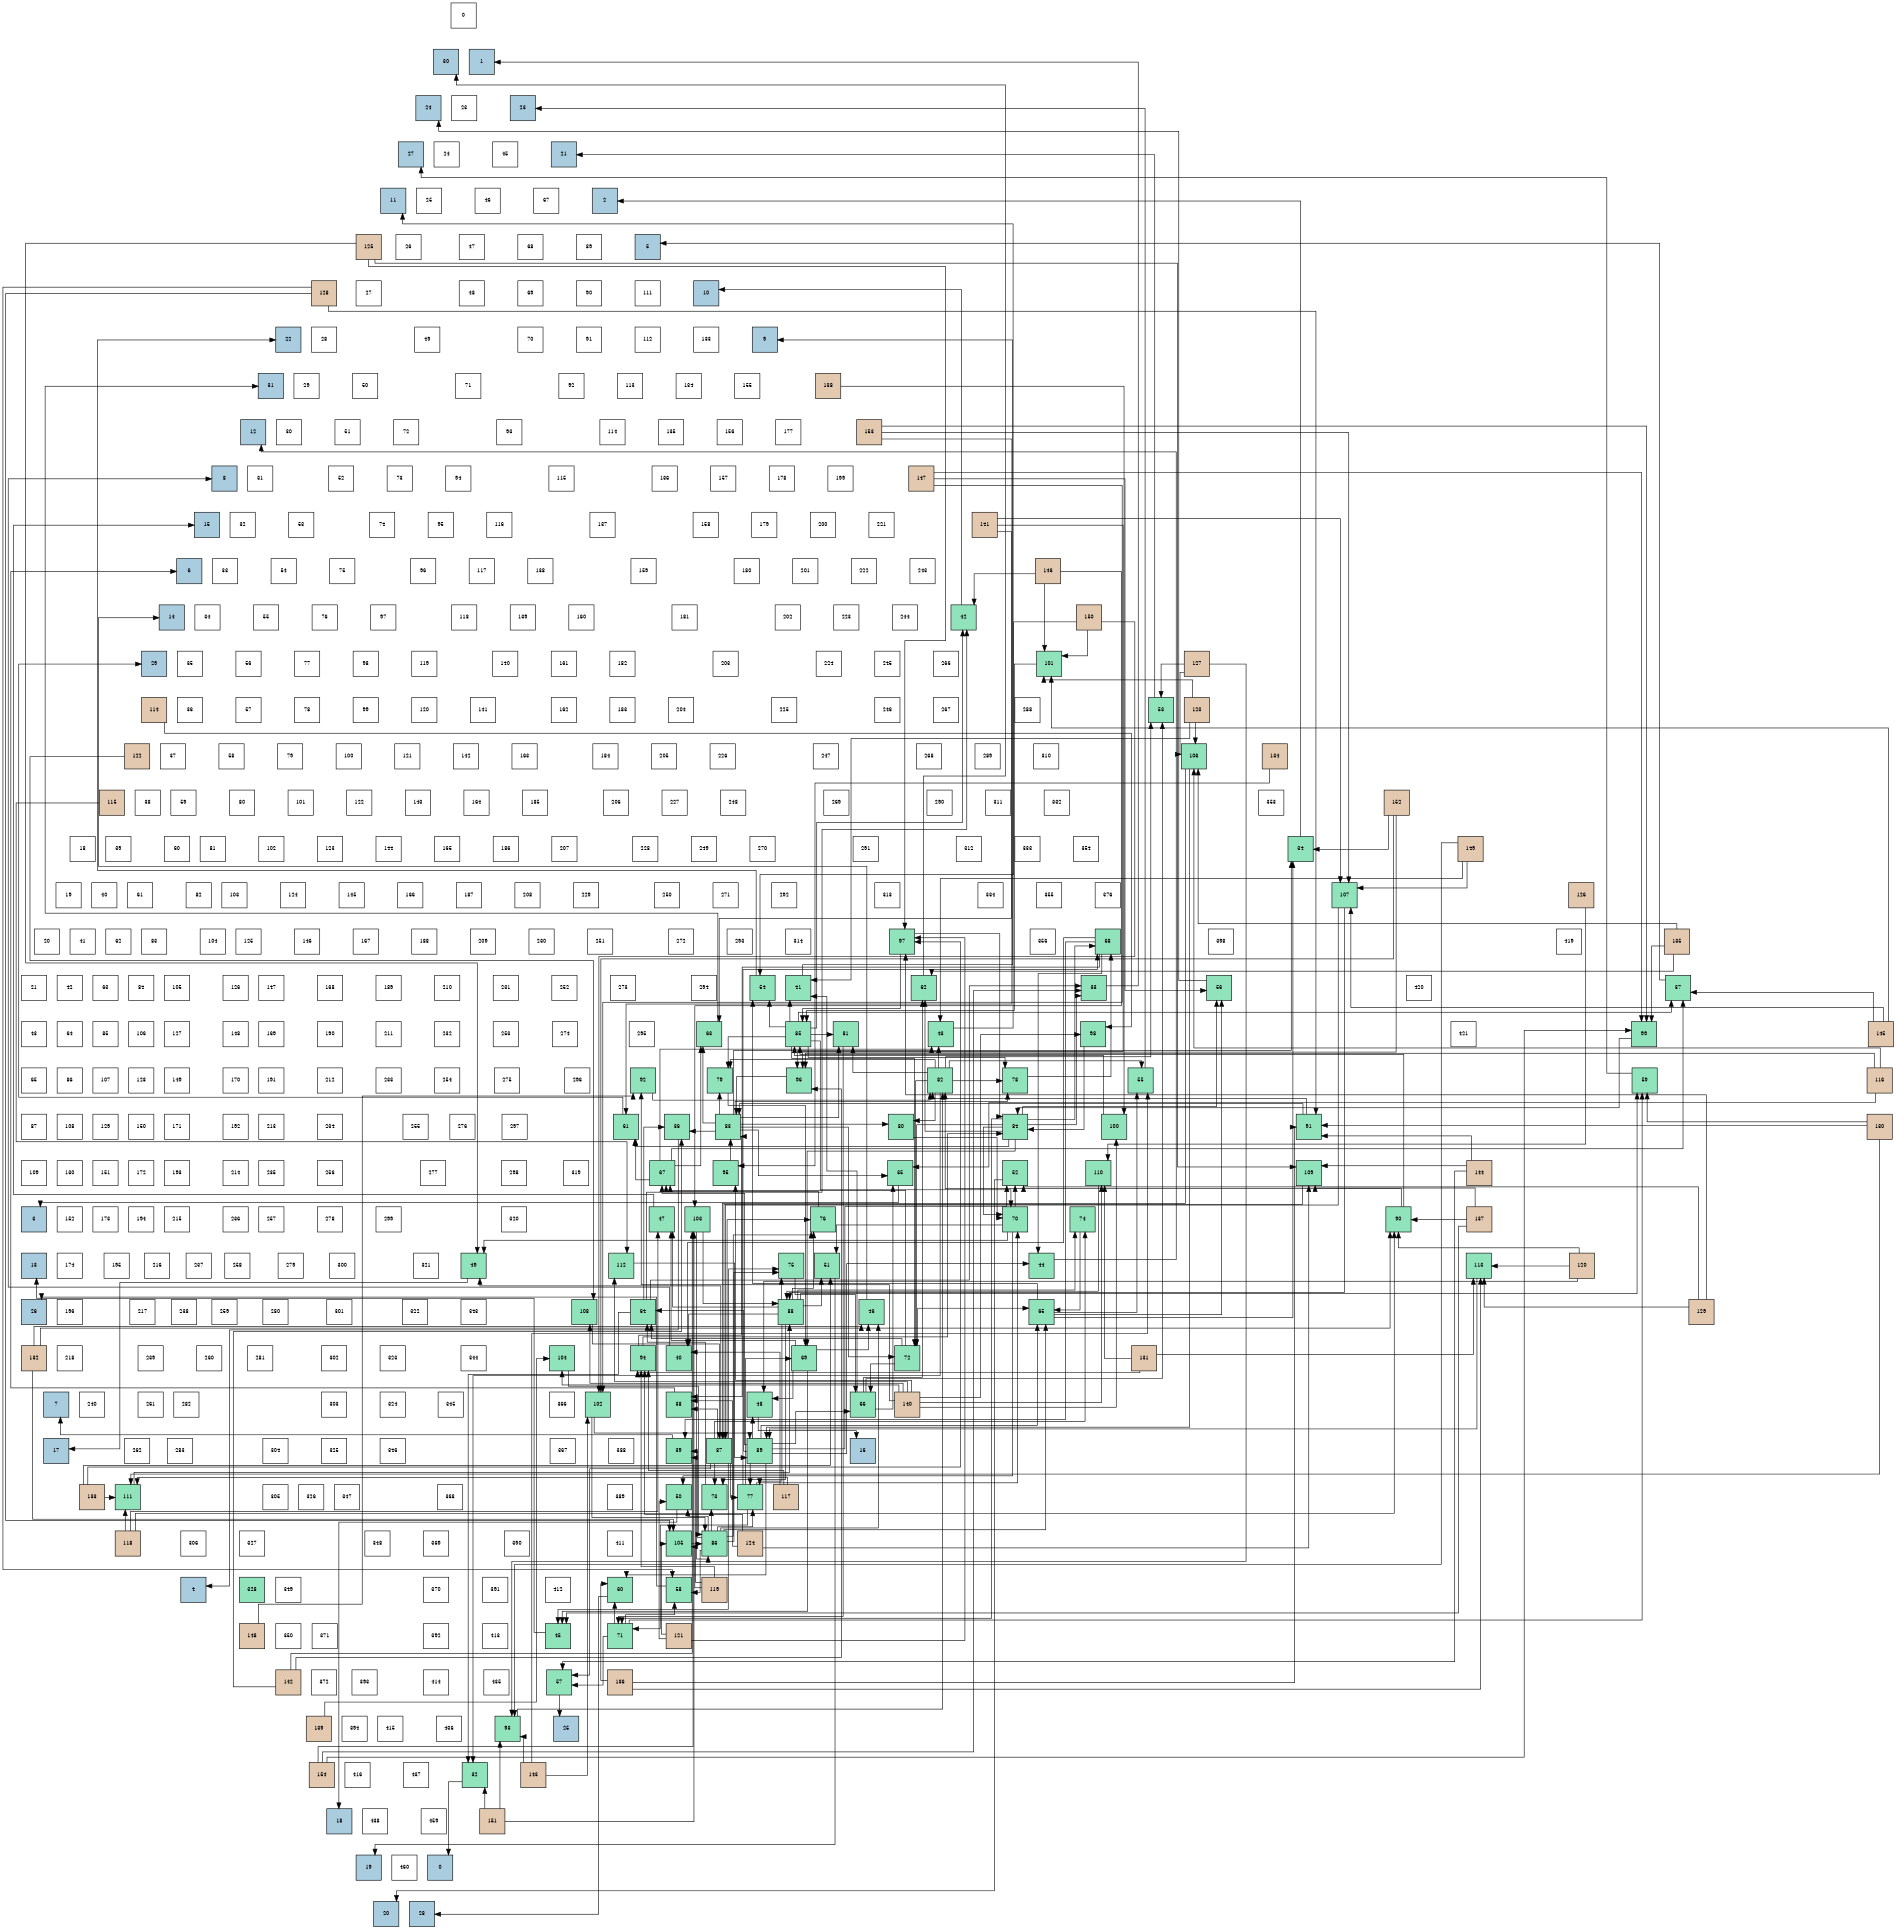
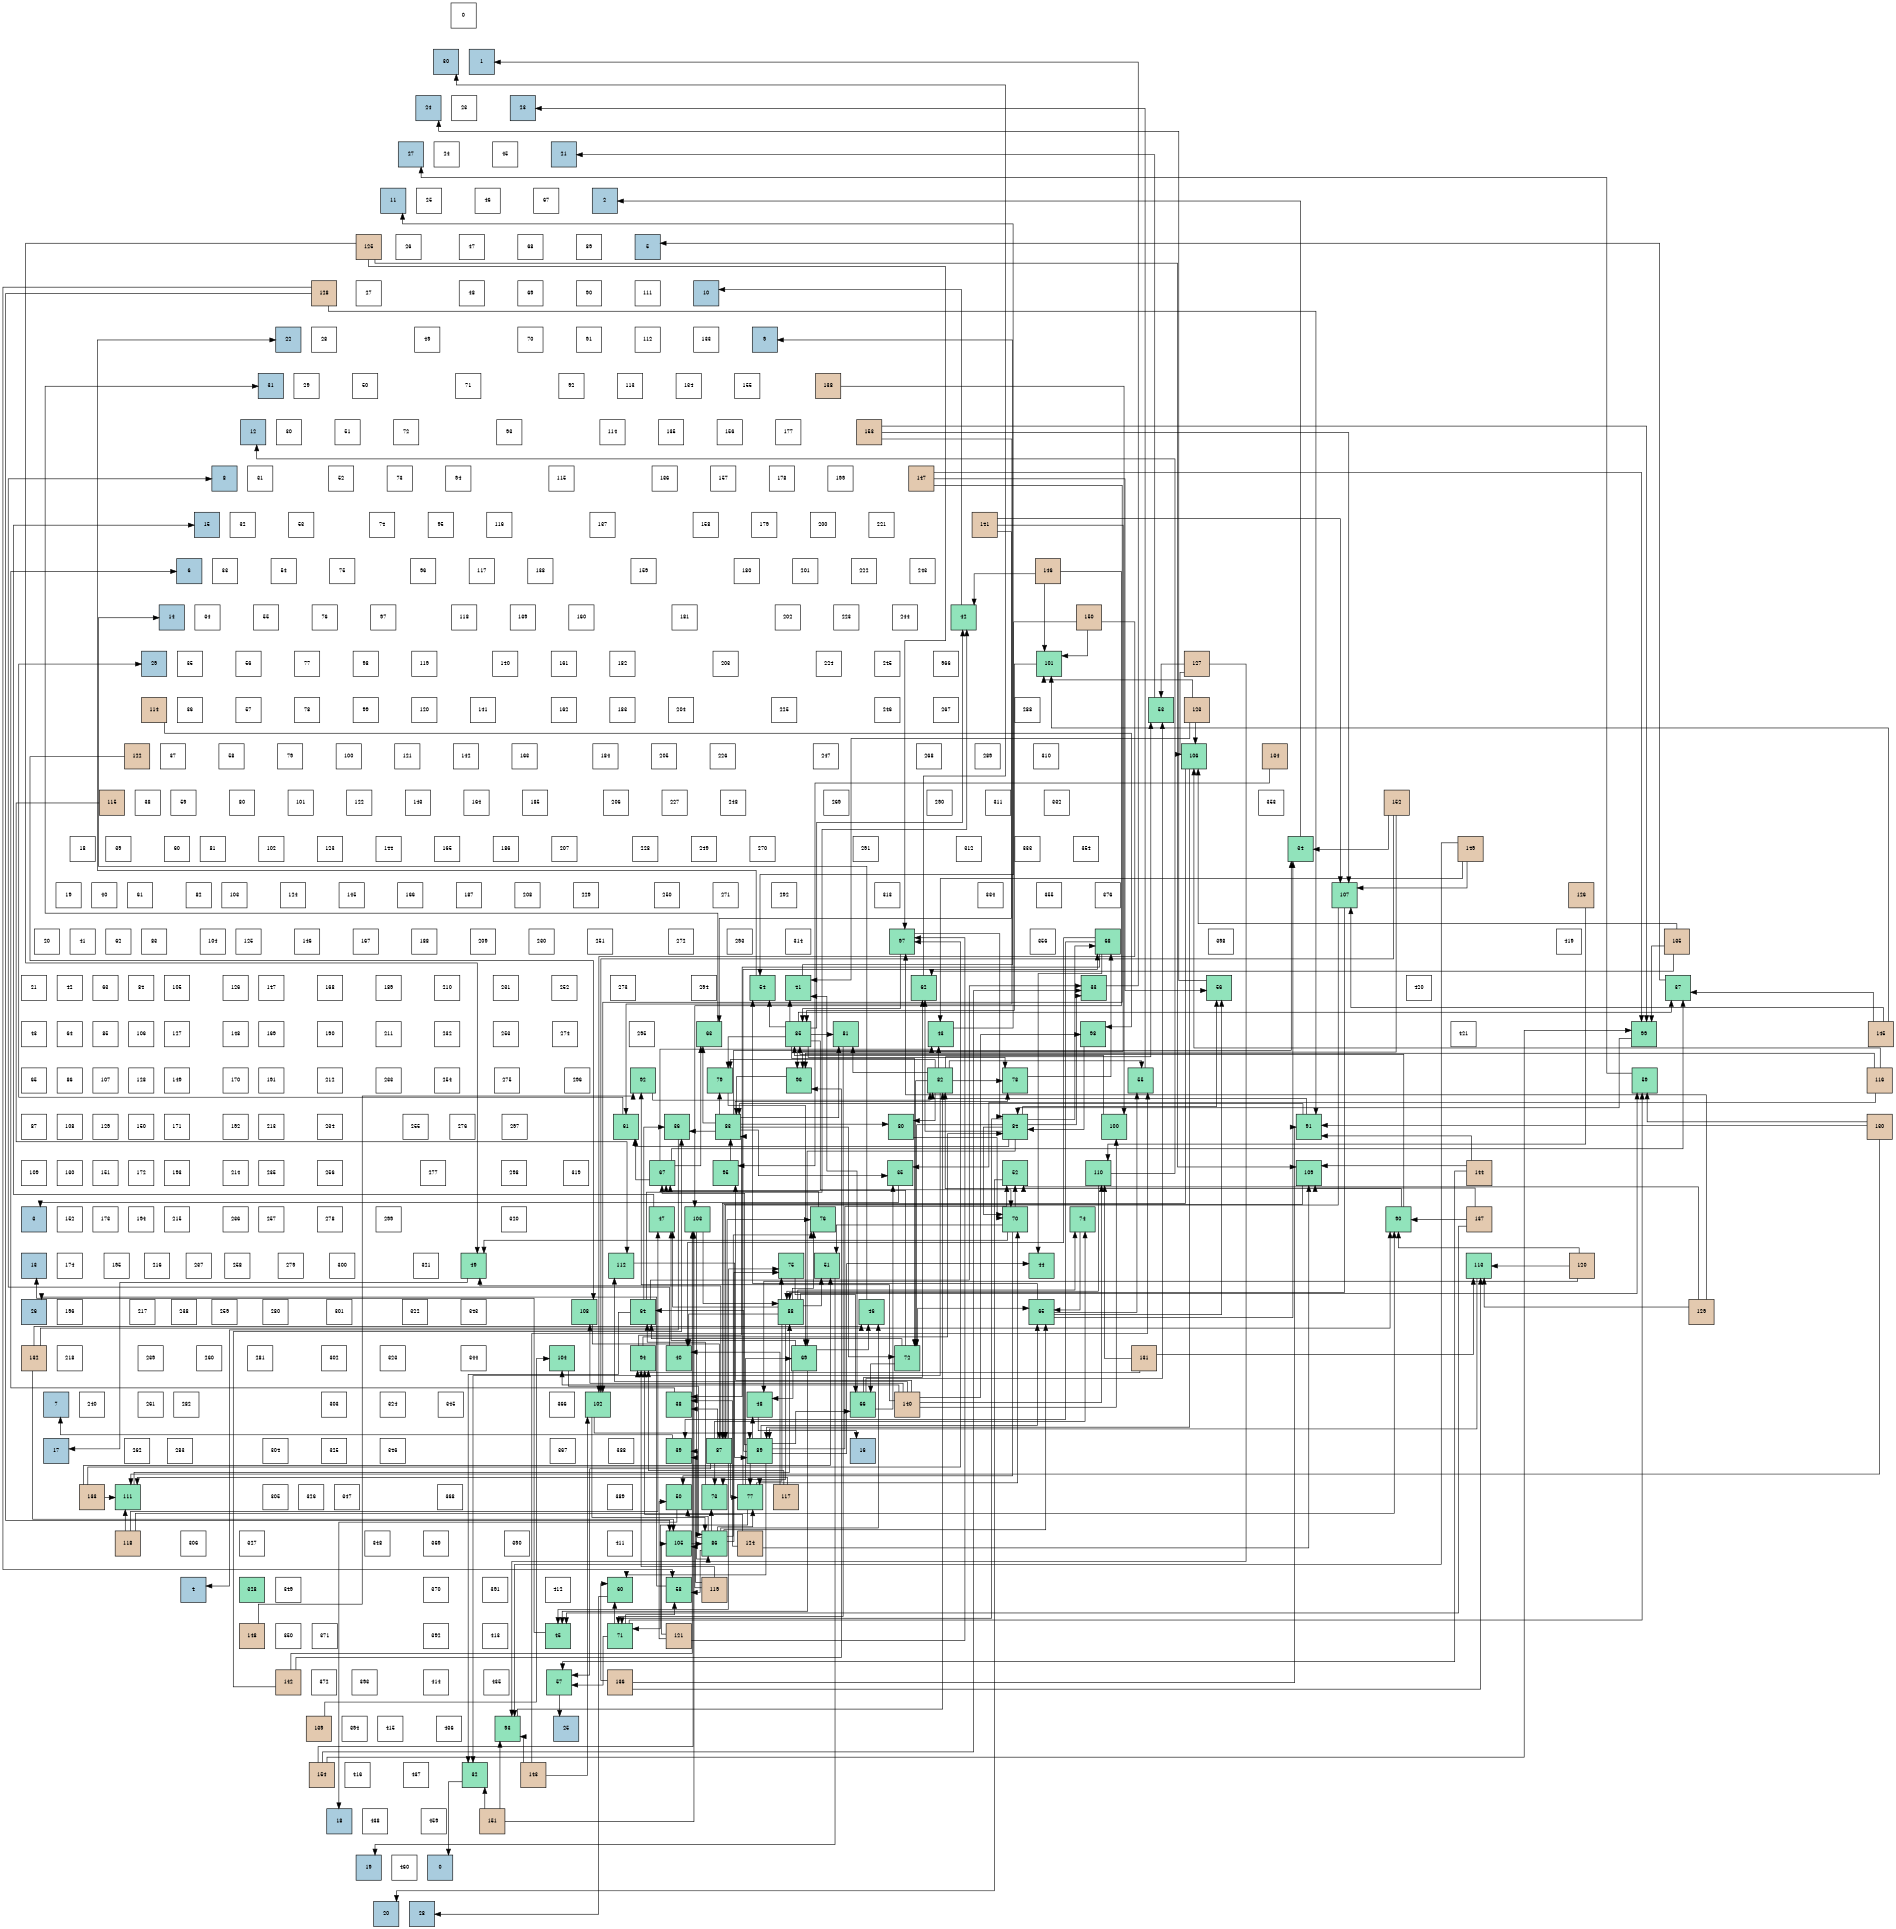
(1091, 452) -> (1101, 459)
(946, 664) -> (946, 664)
